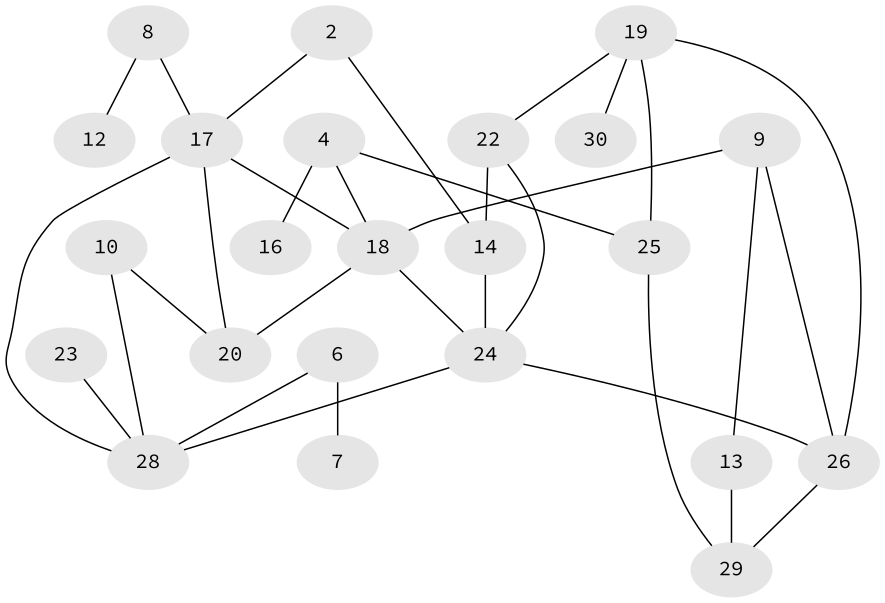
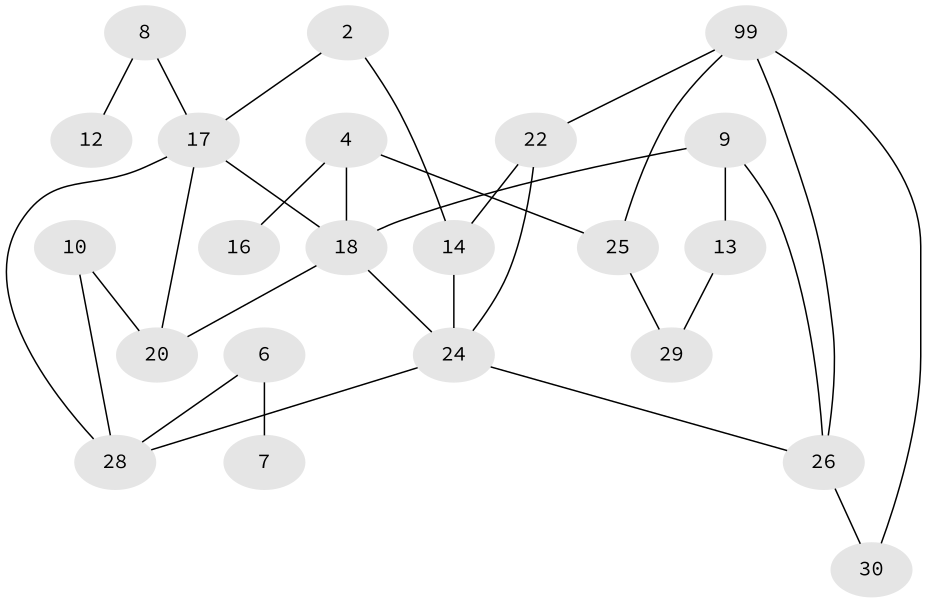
(636, 33) -> (746, 33)
(66, 355) -> none
(785, 516) -> (848, 516)
